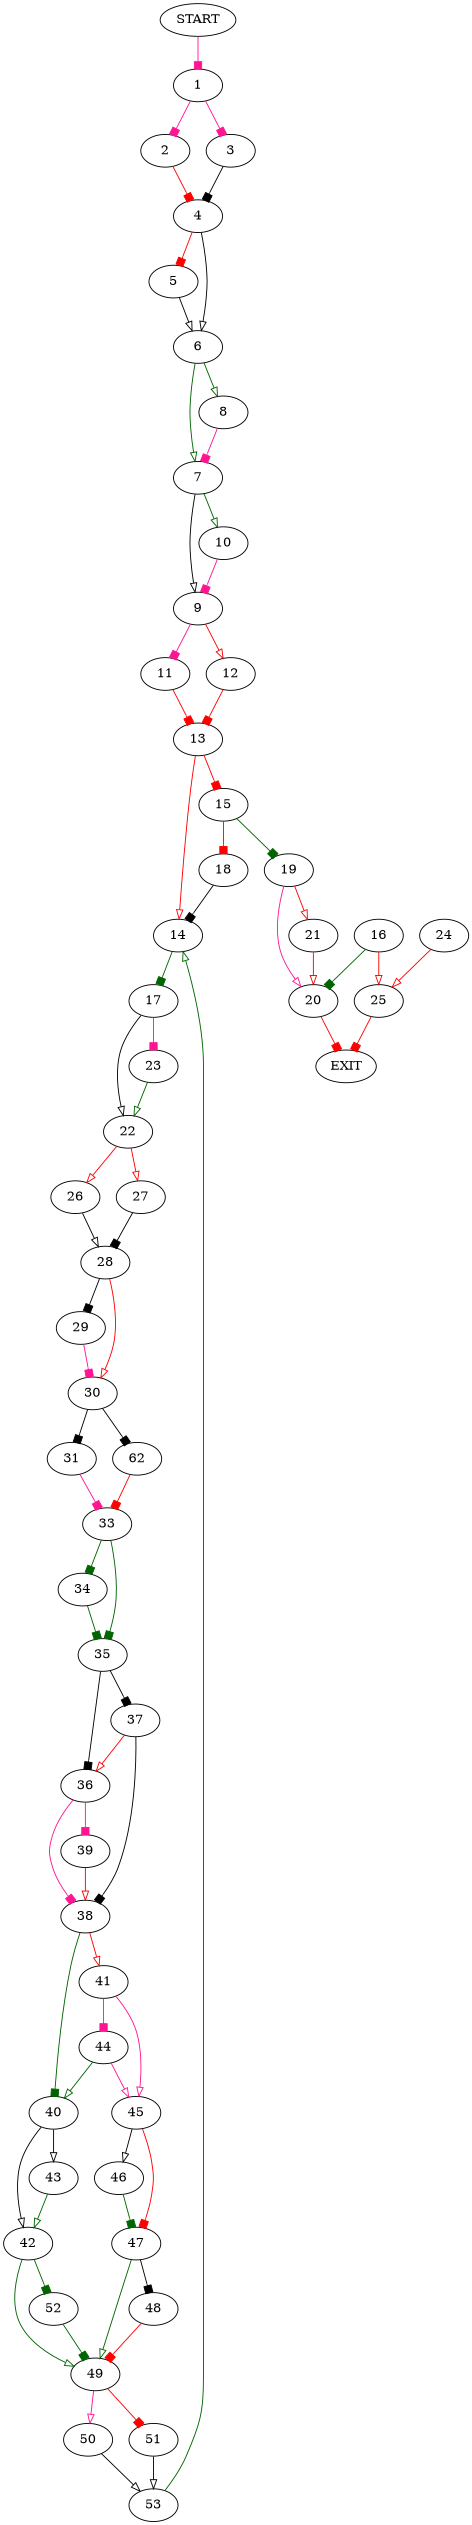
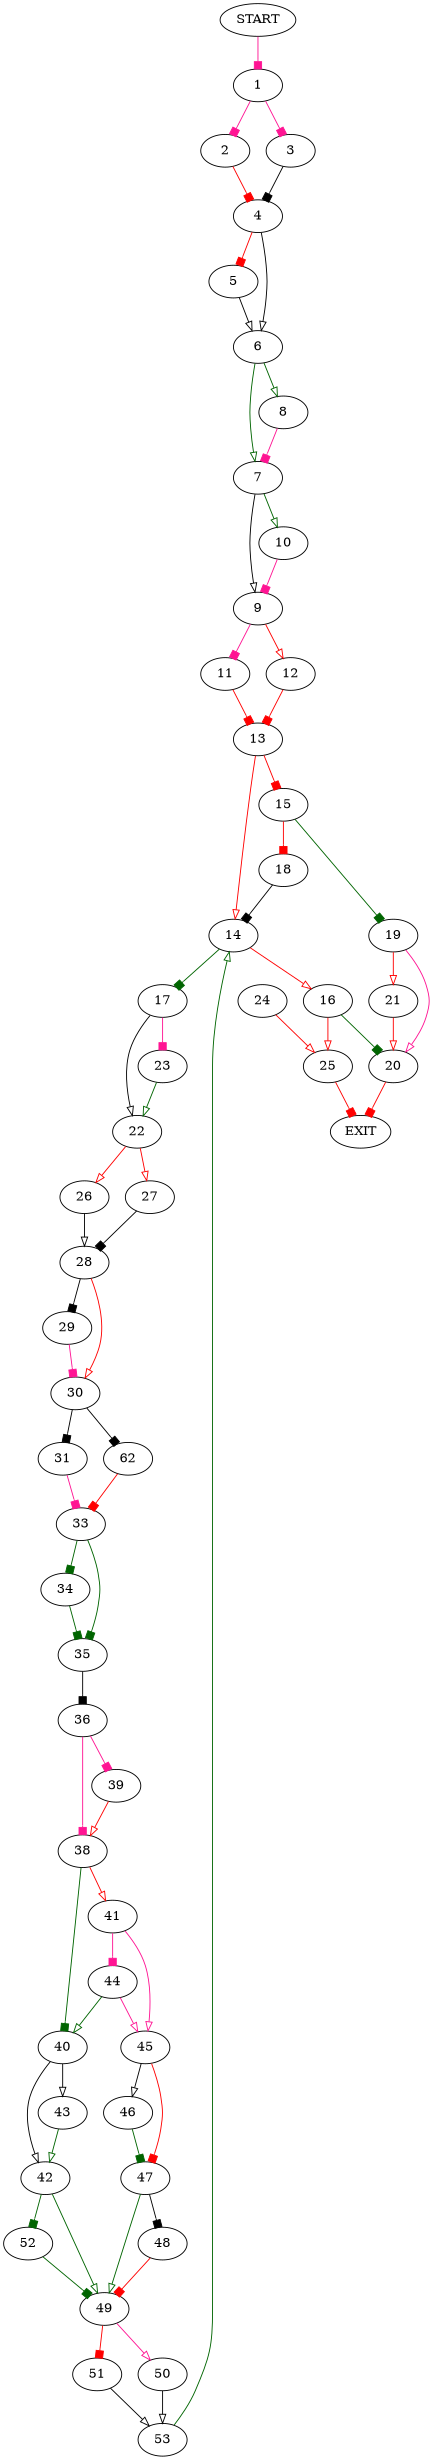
none -> (277, 966)
(135, 1720) -> none
